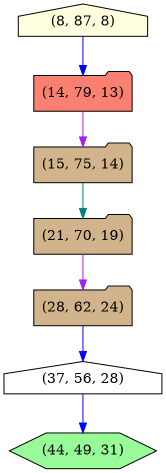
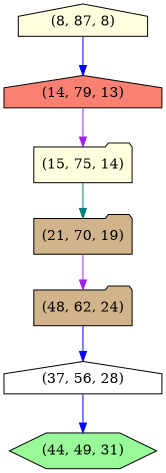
(83, 93) -> (83, 93)
(83, 165) -> (83, 165)
(83, 308) -> (83, 308)
